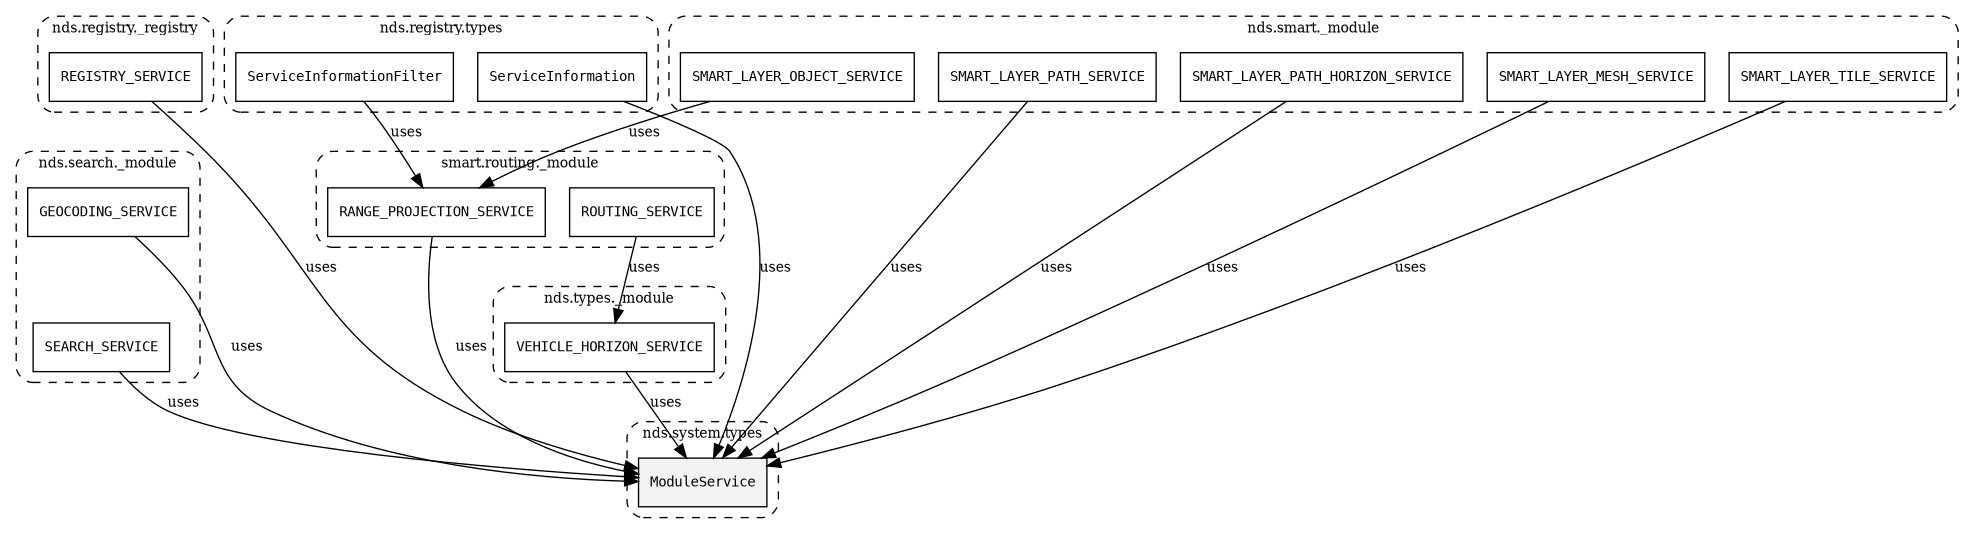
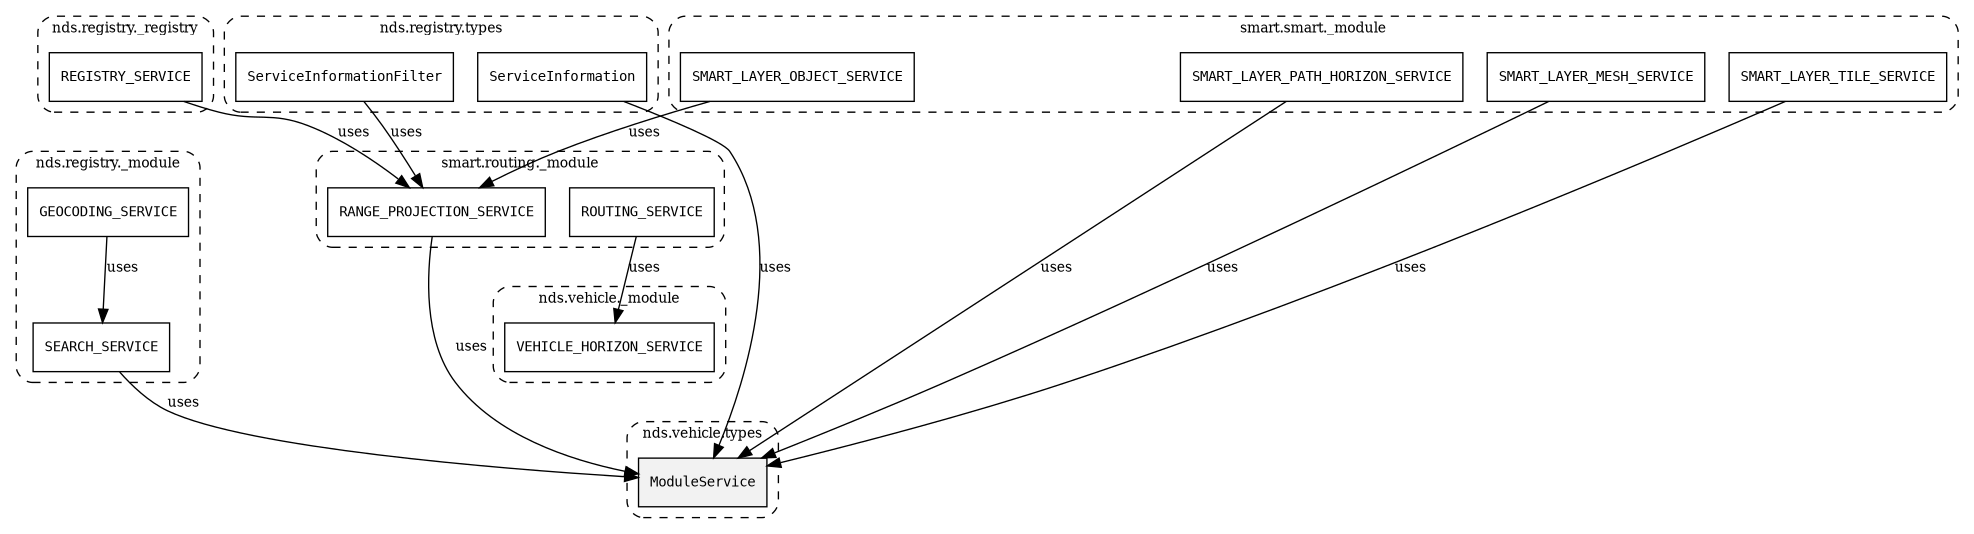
(1314, 29) -> (1314, 29)
(1047, 77) -> none
(108, 164) -> (108, 164)
(609, 299) -> (609, 299)
(353, 333) -> (298, 122)
(652, 409) -> none
(703, 434) -> (703, 434)
(335, 436) -> (105, 273)
